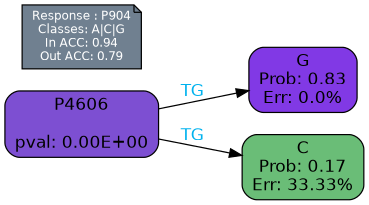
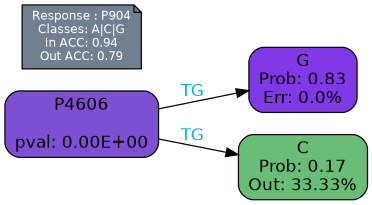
(303, 167) -> (303, 167)
